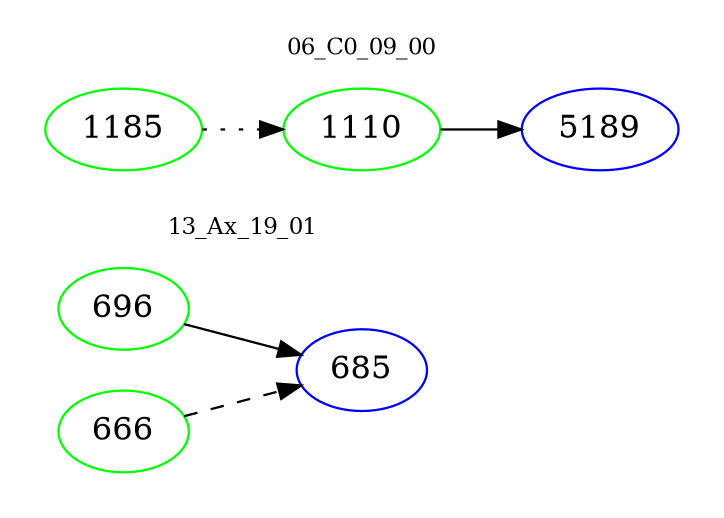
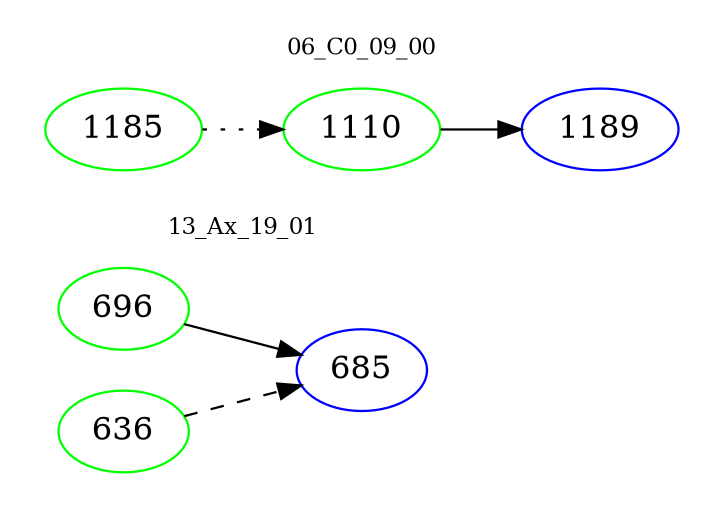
(600, 129) -> (600, 129)
(124, 431) -> (124, 431)
